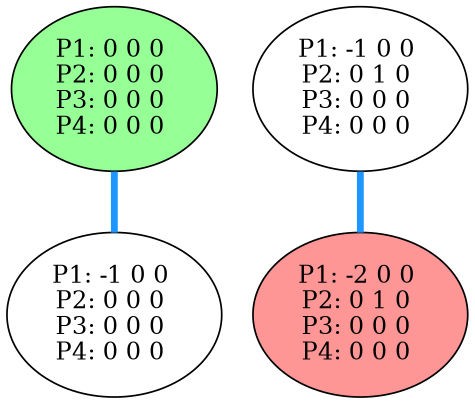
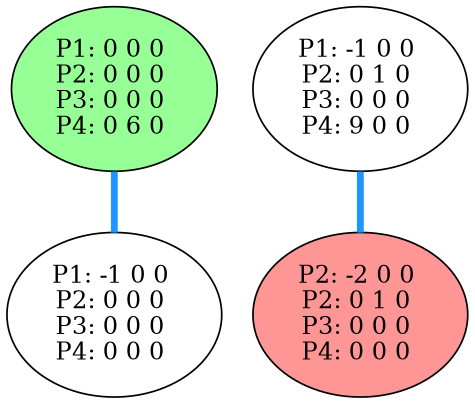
(114, 89) -> (114, 89)
(360, 89) -> (360, 89)
(360, 315) -> (360, 315)
